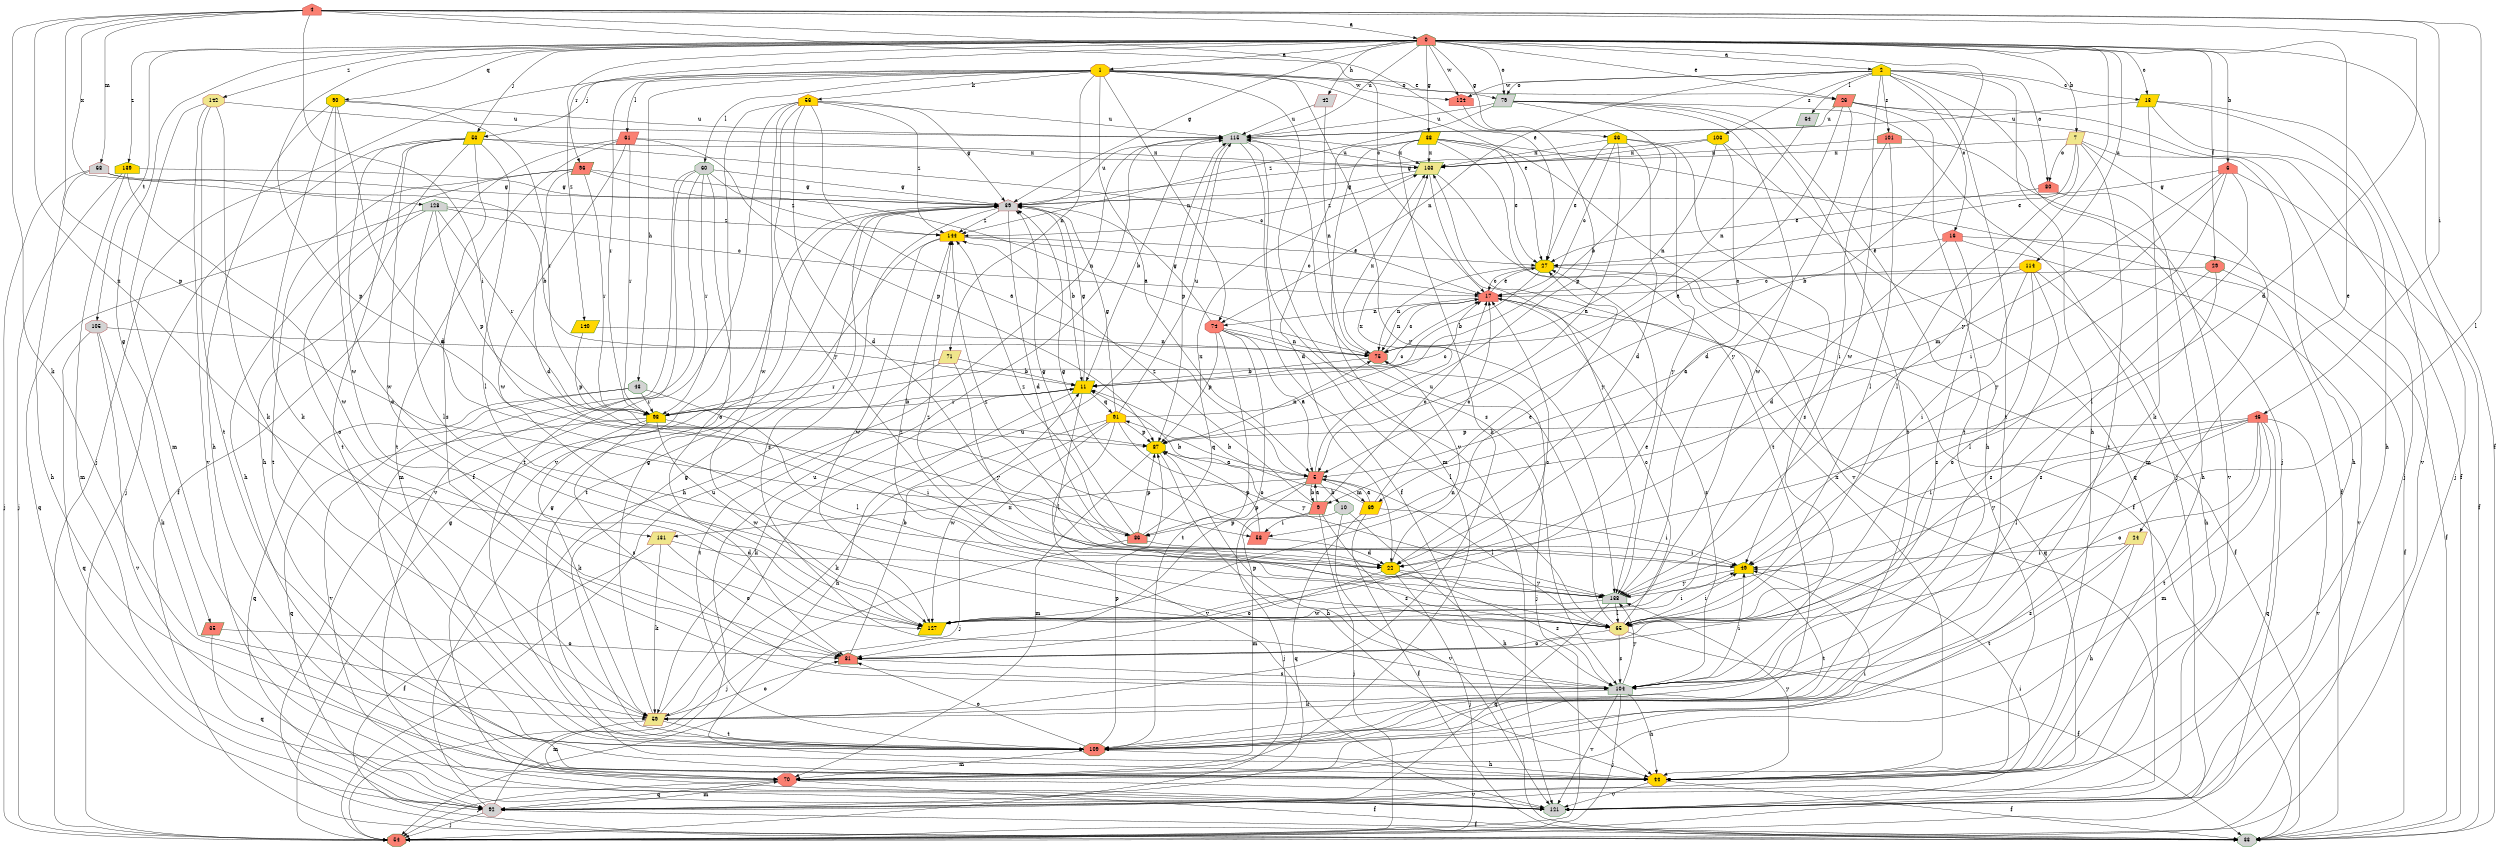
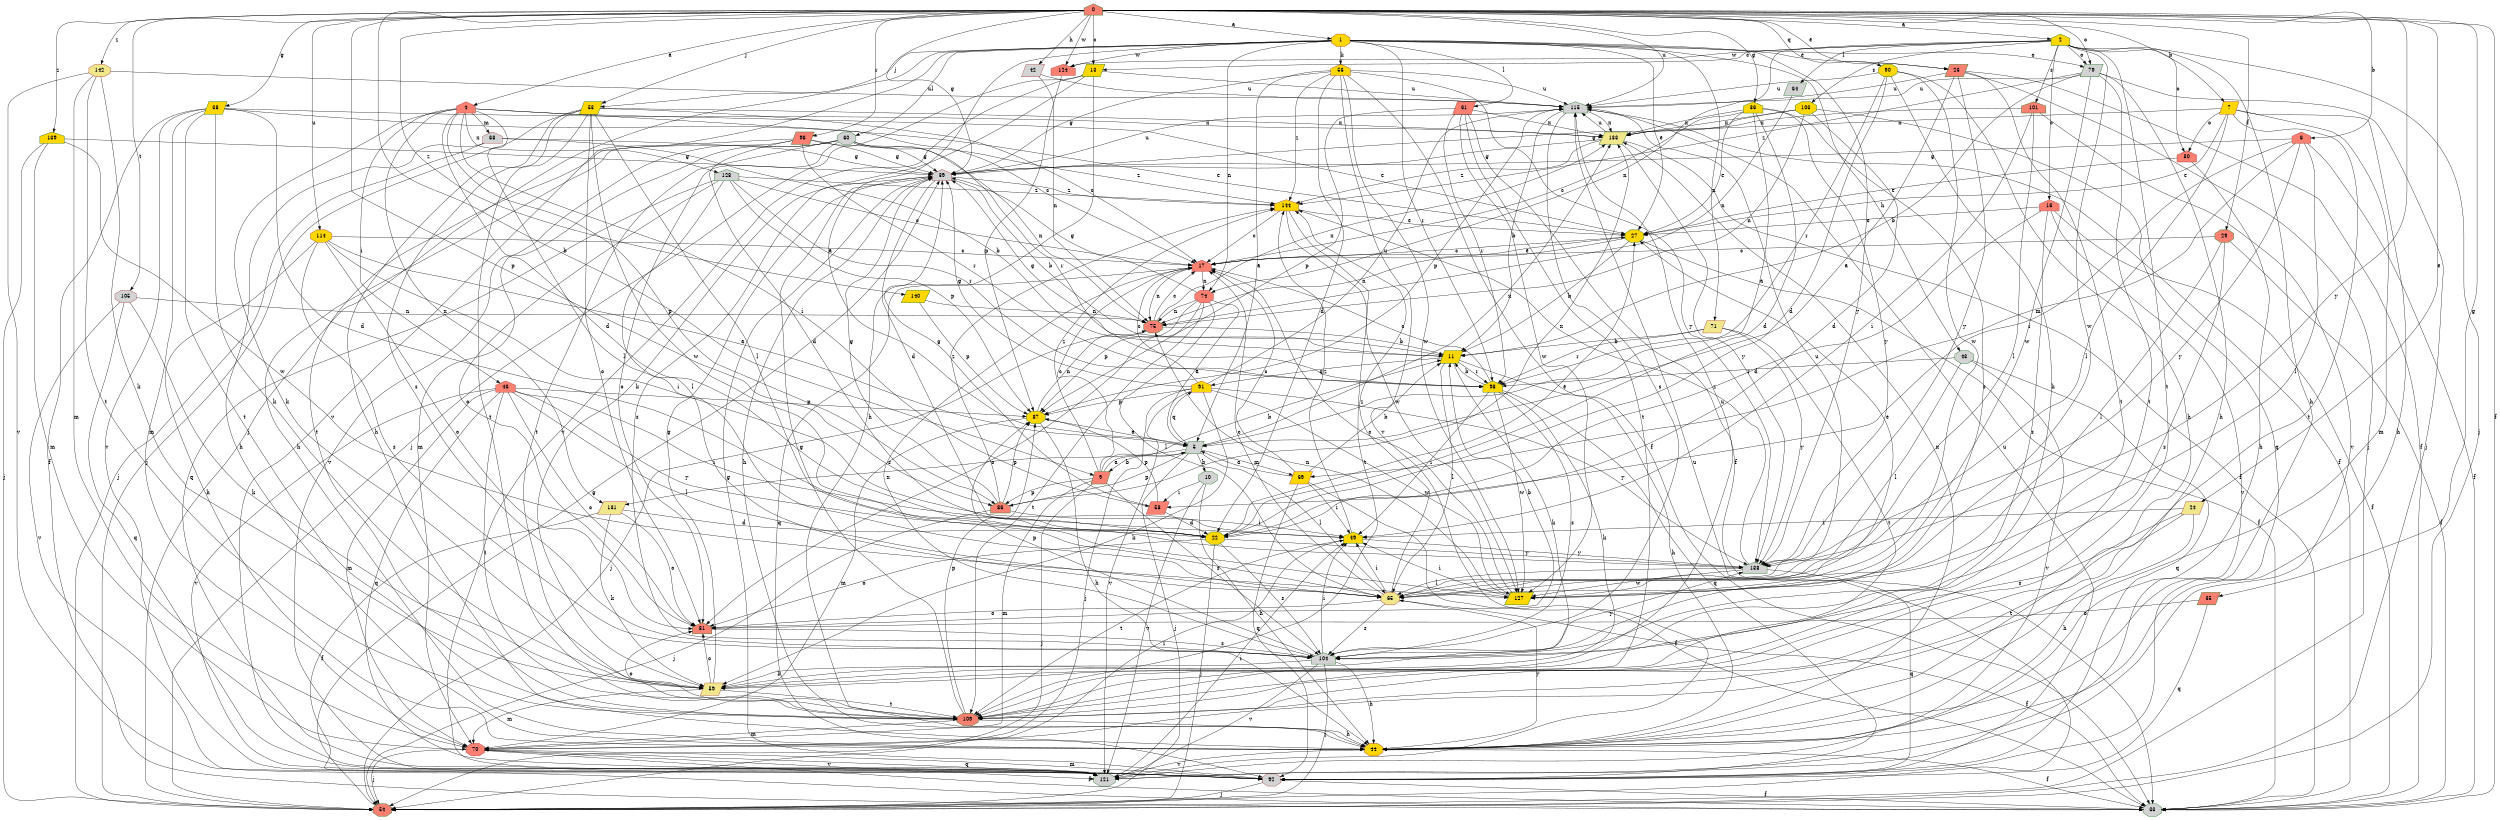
(868, 14) -> (777, 32)
(2075, 138) -> (2229, 108)
(1315, 478) -> (1194, 448)
(1782, 688) -> (1536, 685)
